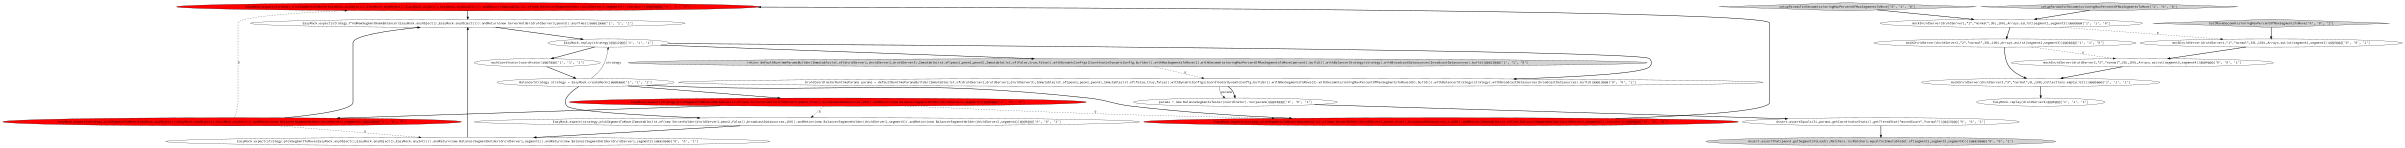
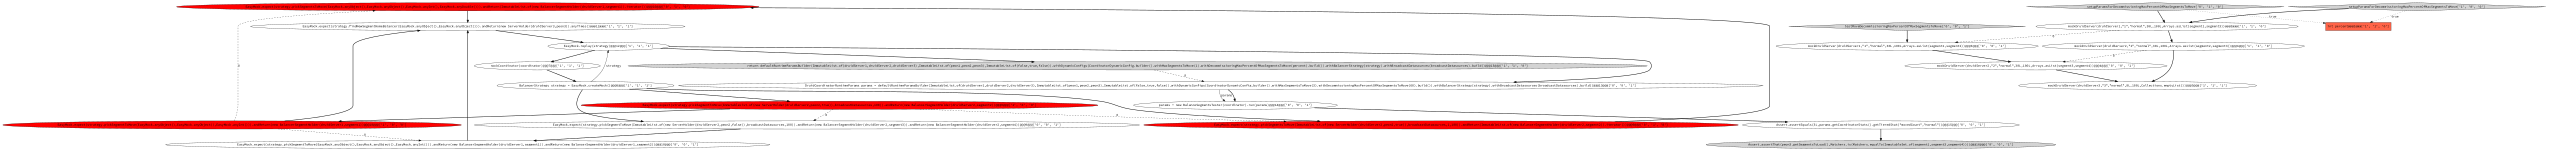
none -> (2358, 26)
(2041, 102) -> none
